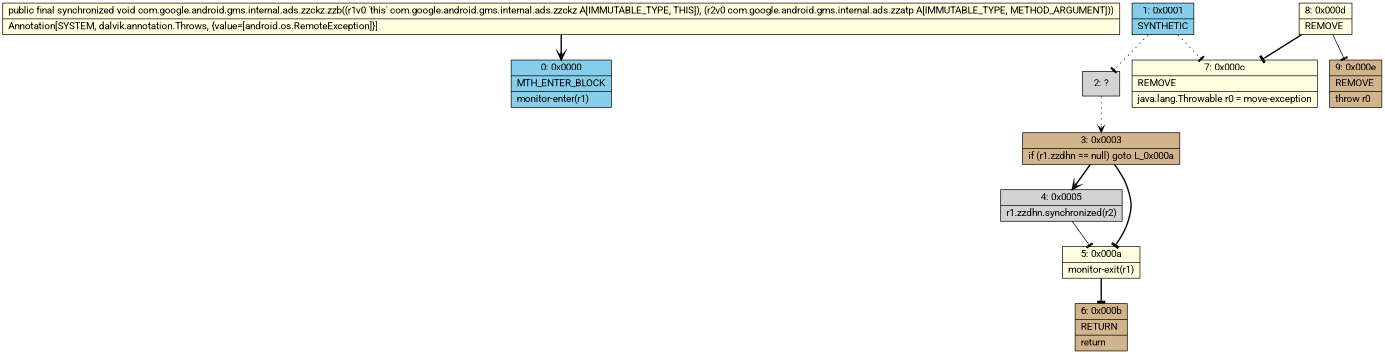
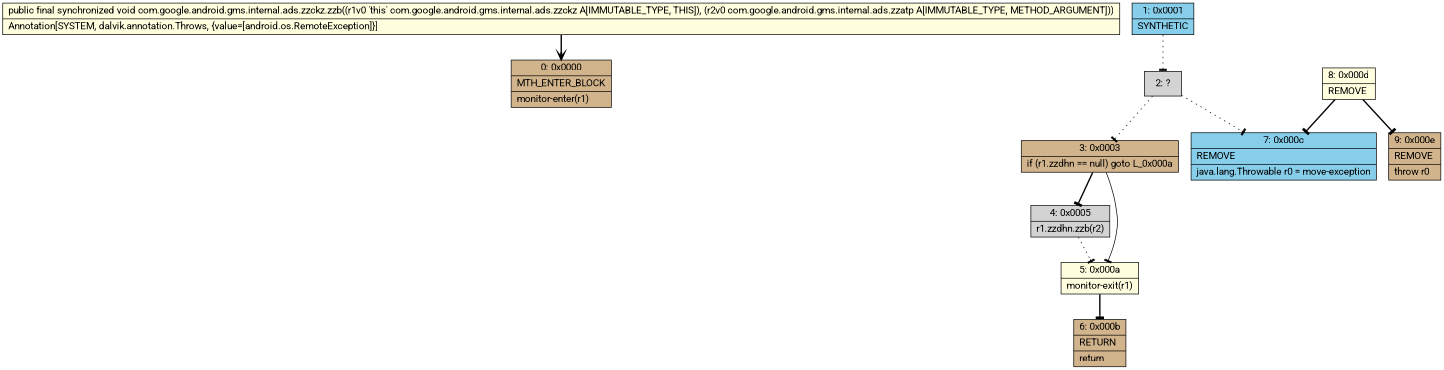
(1189, 46) -> (1212, 113)
(1338, 46) -> (1377, 115)
(561, 84) -> (561, 84)
(1225, 84) -> (1284, 156)
(1101, 111) -> (1134, 117)
(1083, 174) -> (1086, 187)
(1131, 204) -> (1117, 216)
(1061, 213) -> (1070, 229)
(1080, 233) -> (1084, 248)
